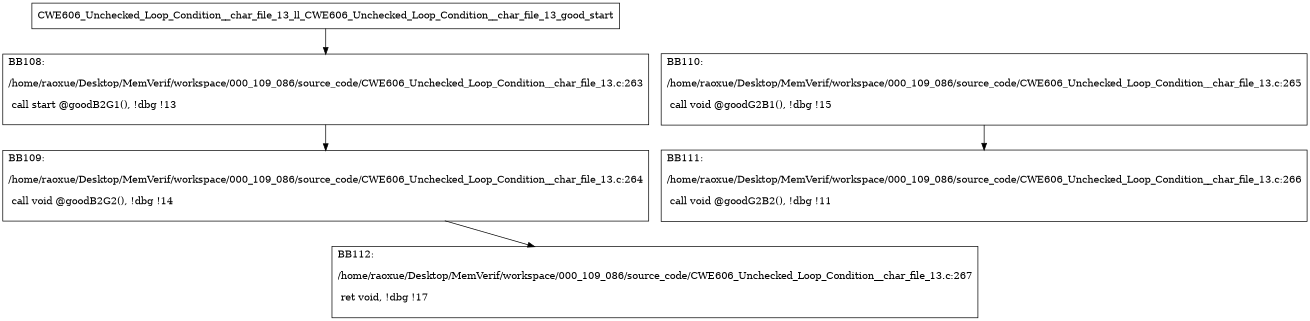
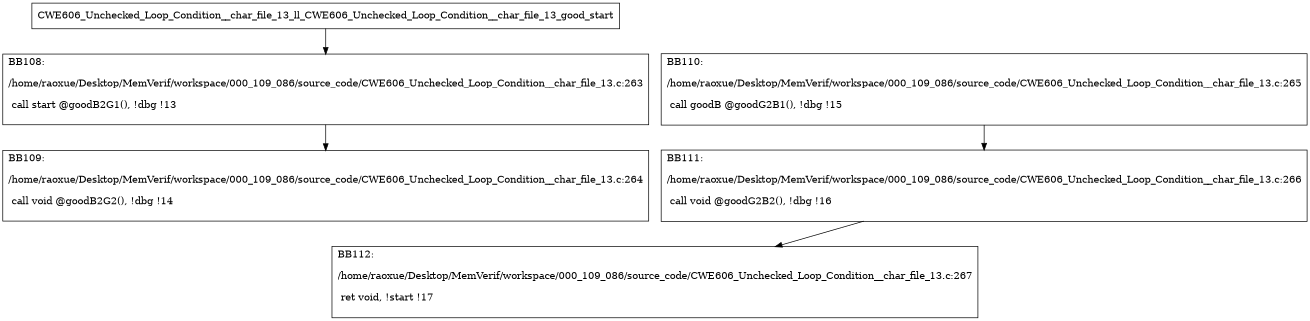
(749, 105) -> (754, 105)
(749, 201) -> (749, 201)
(486, 233) -> (823, 233)
(383, 298) -> (386, 298)
